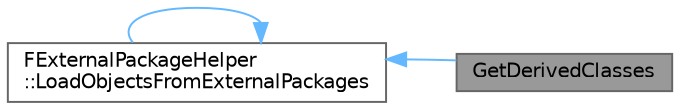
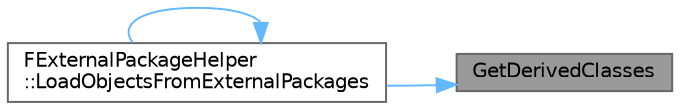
(432, 60) -> (411, 86)
